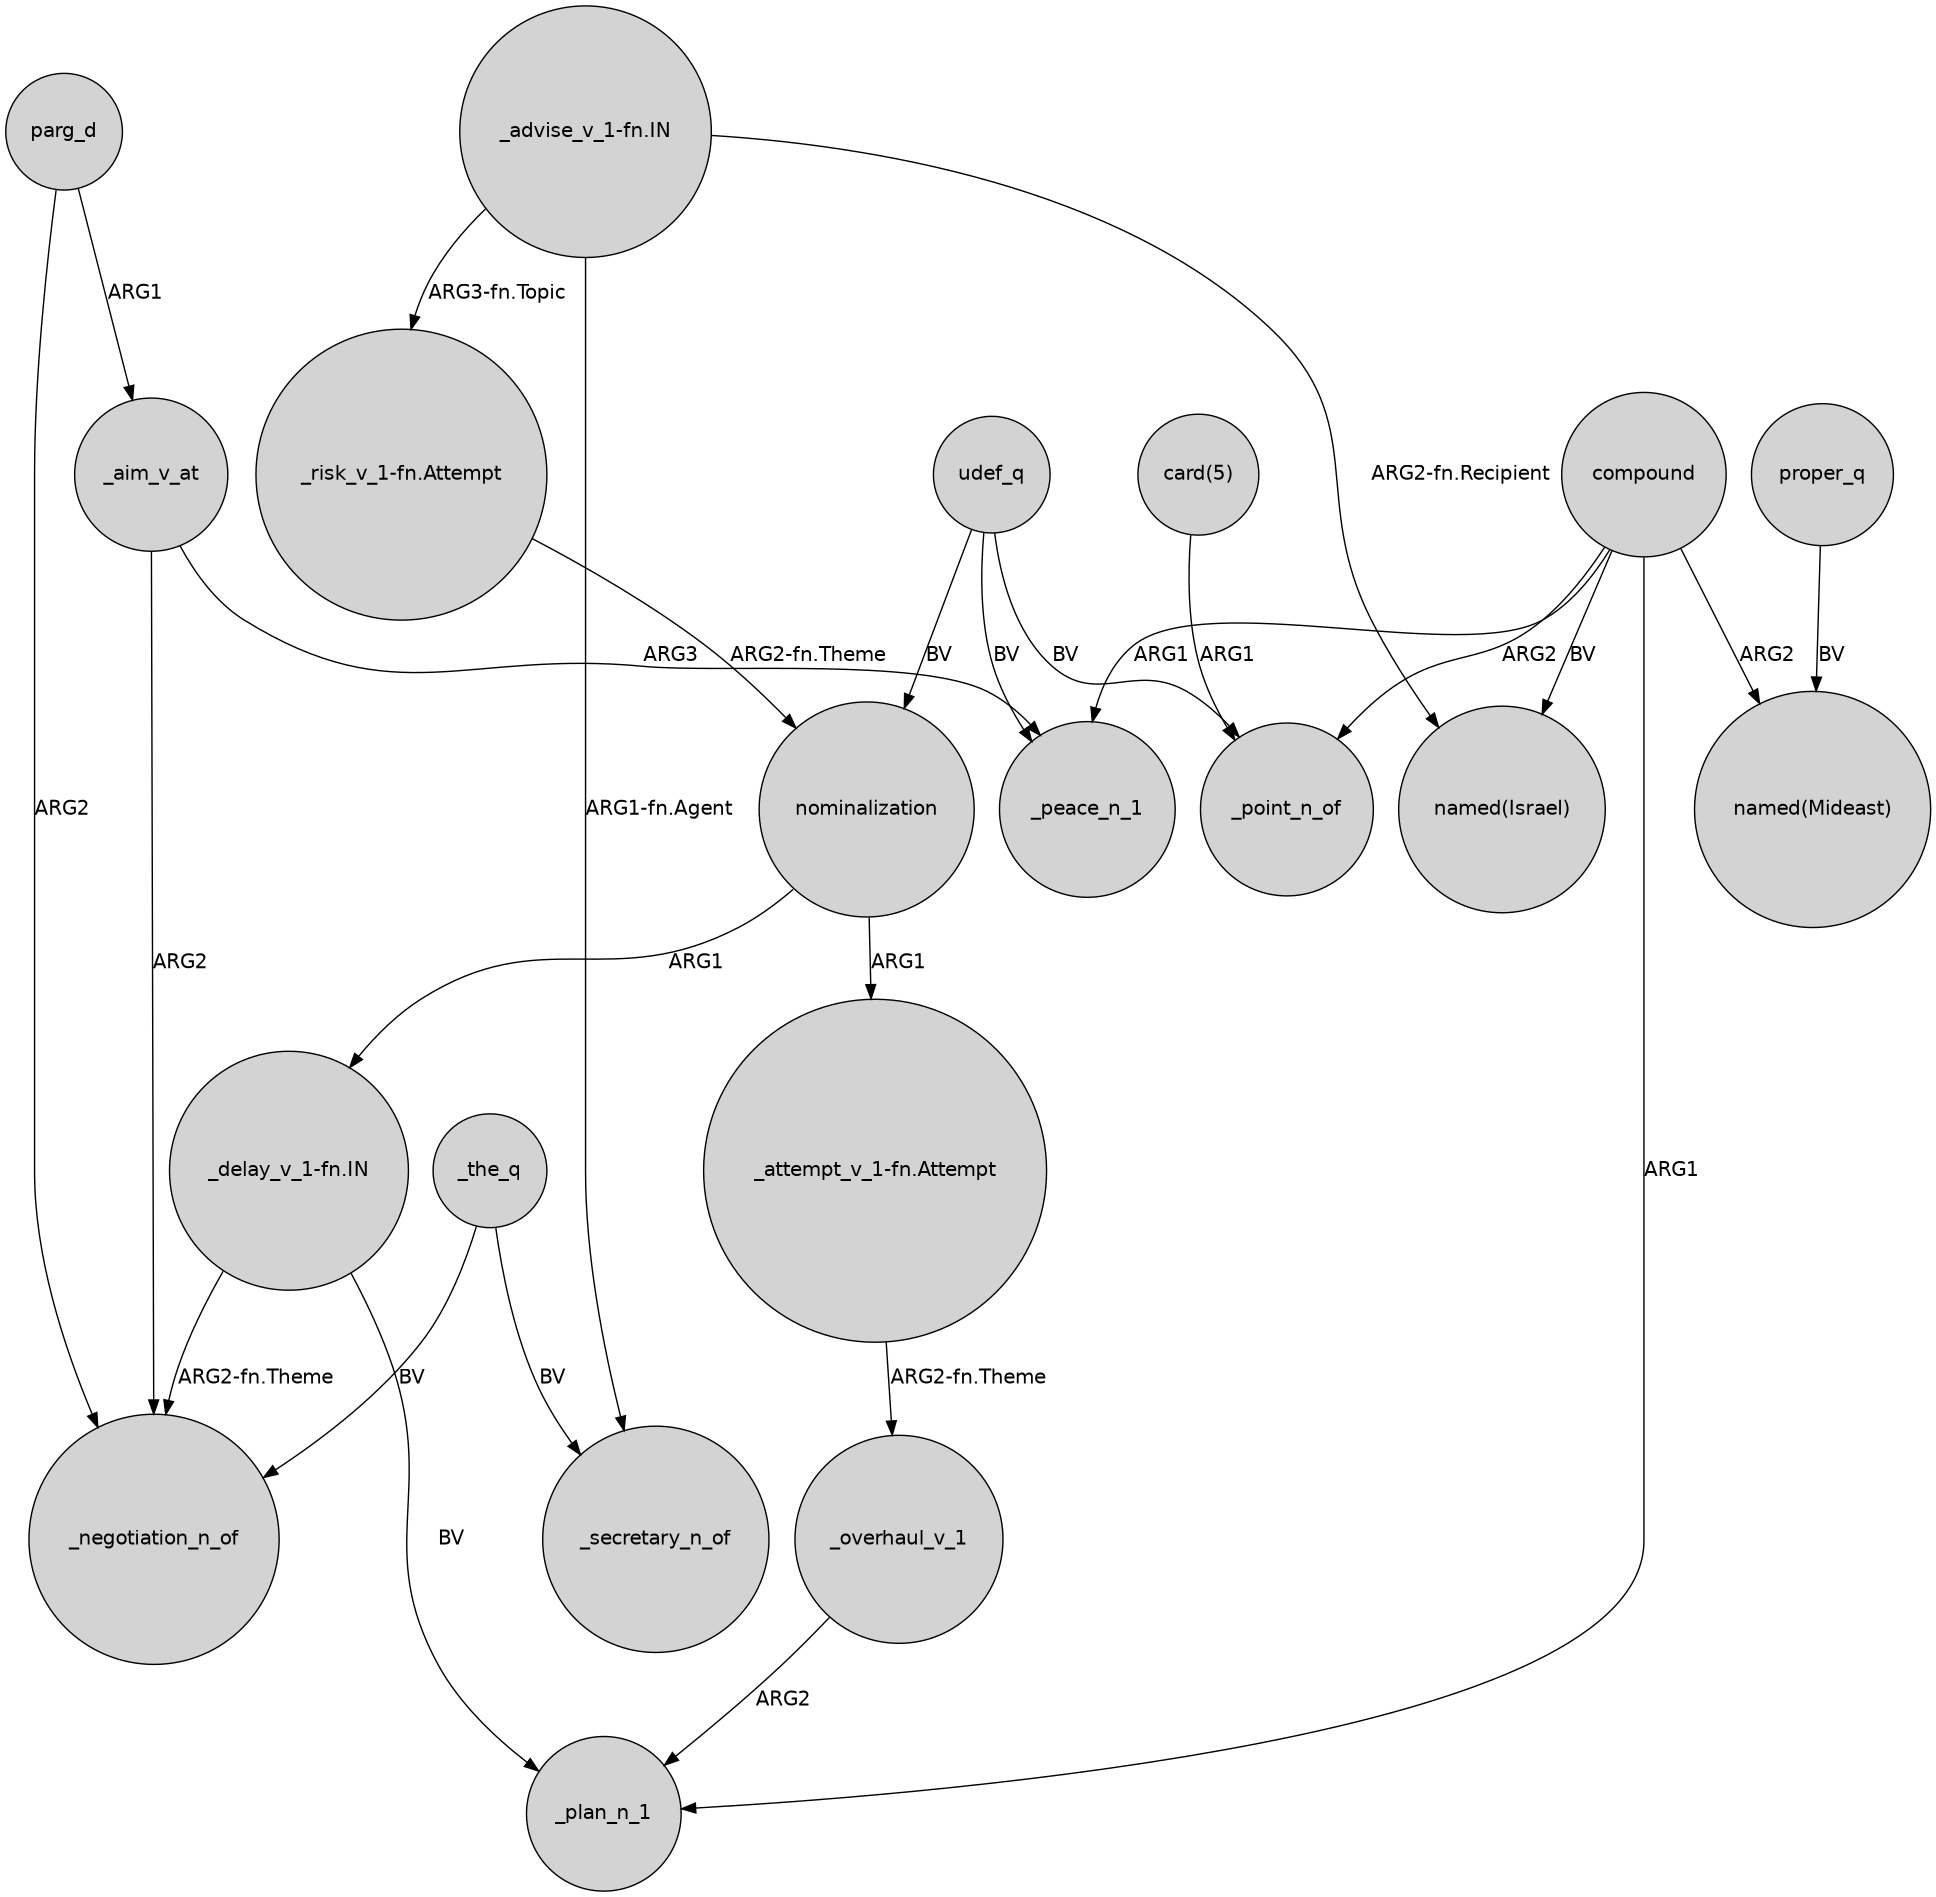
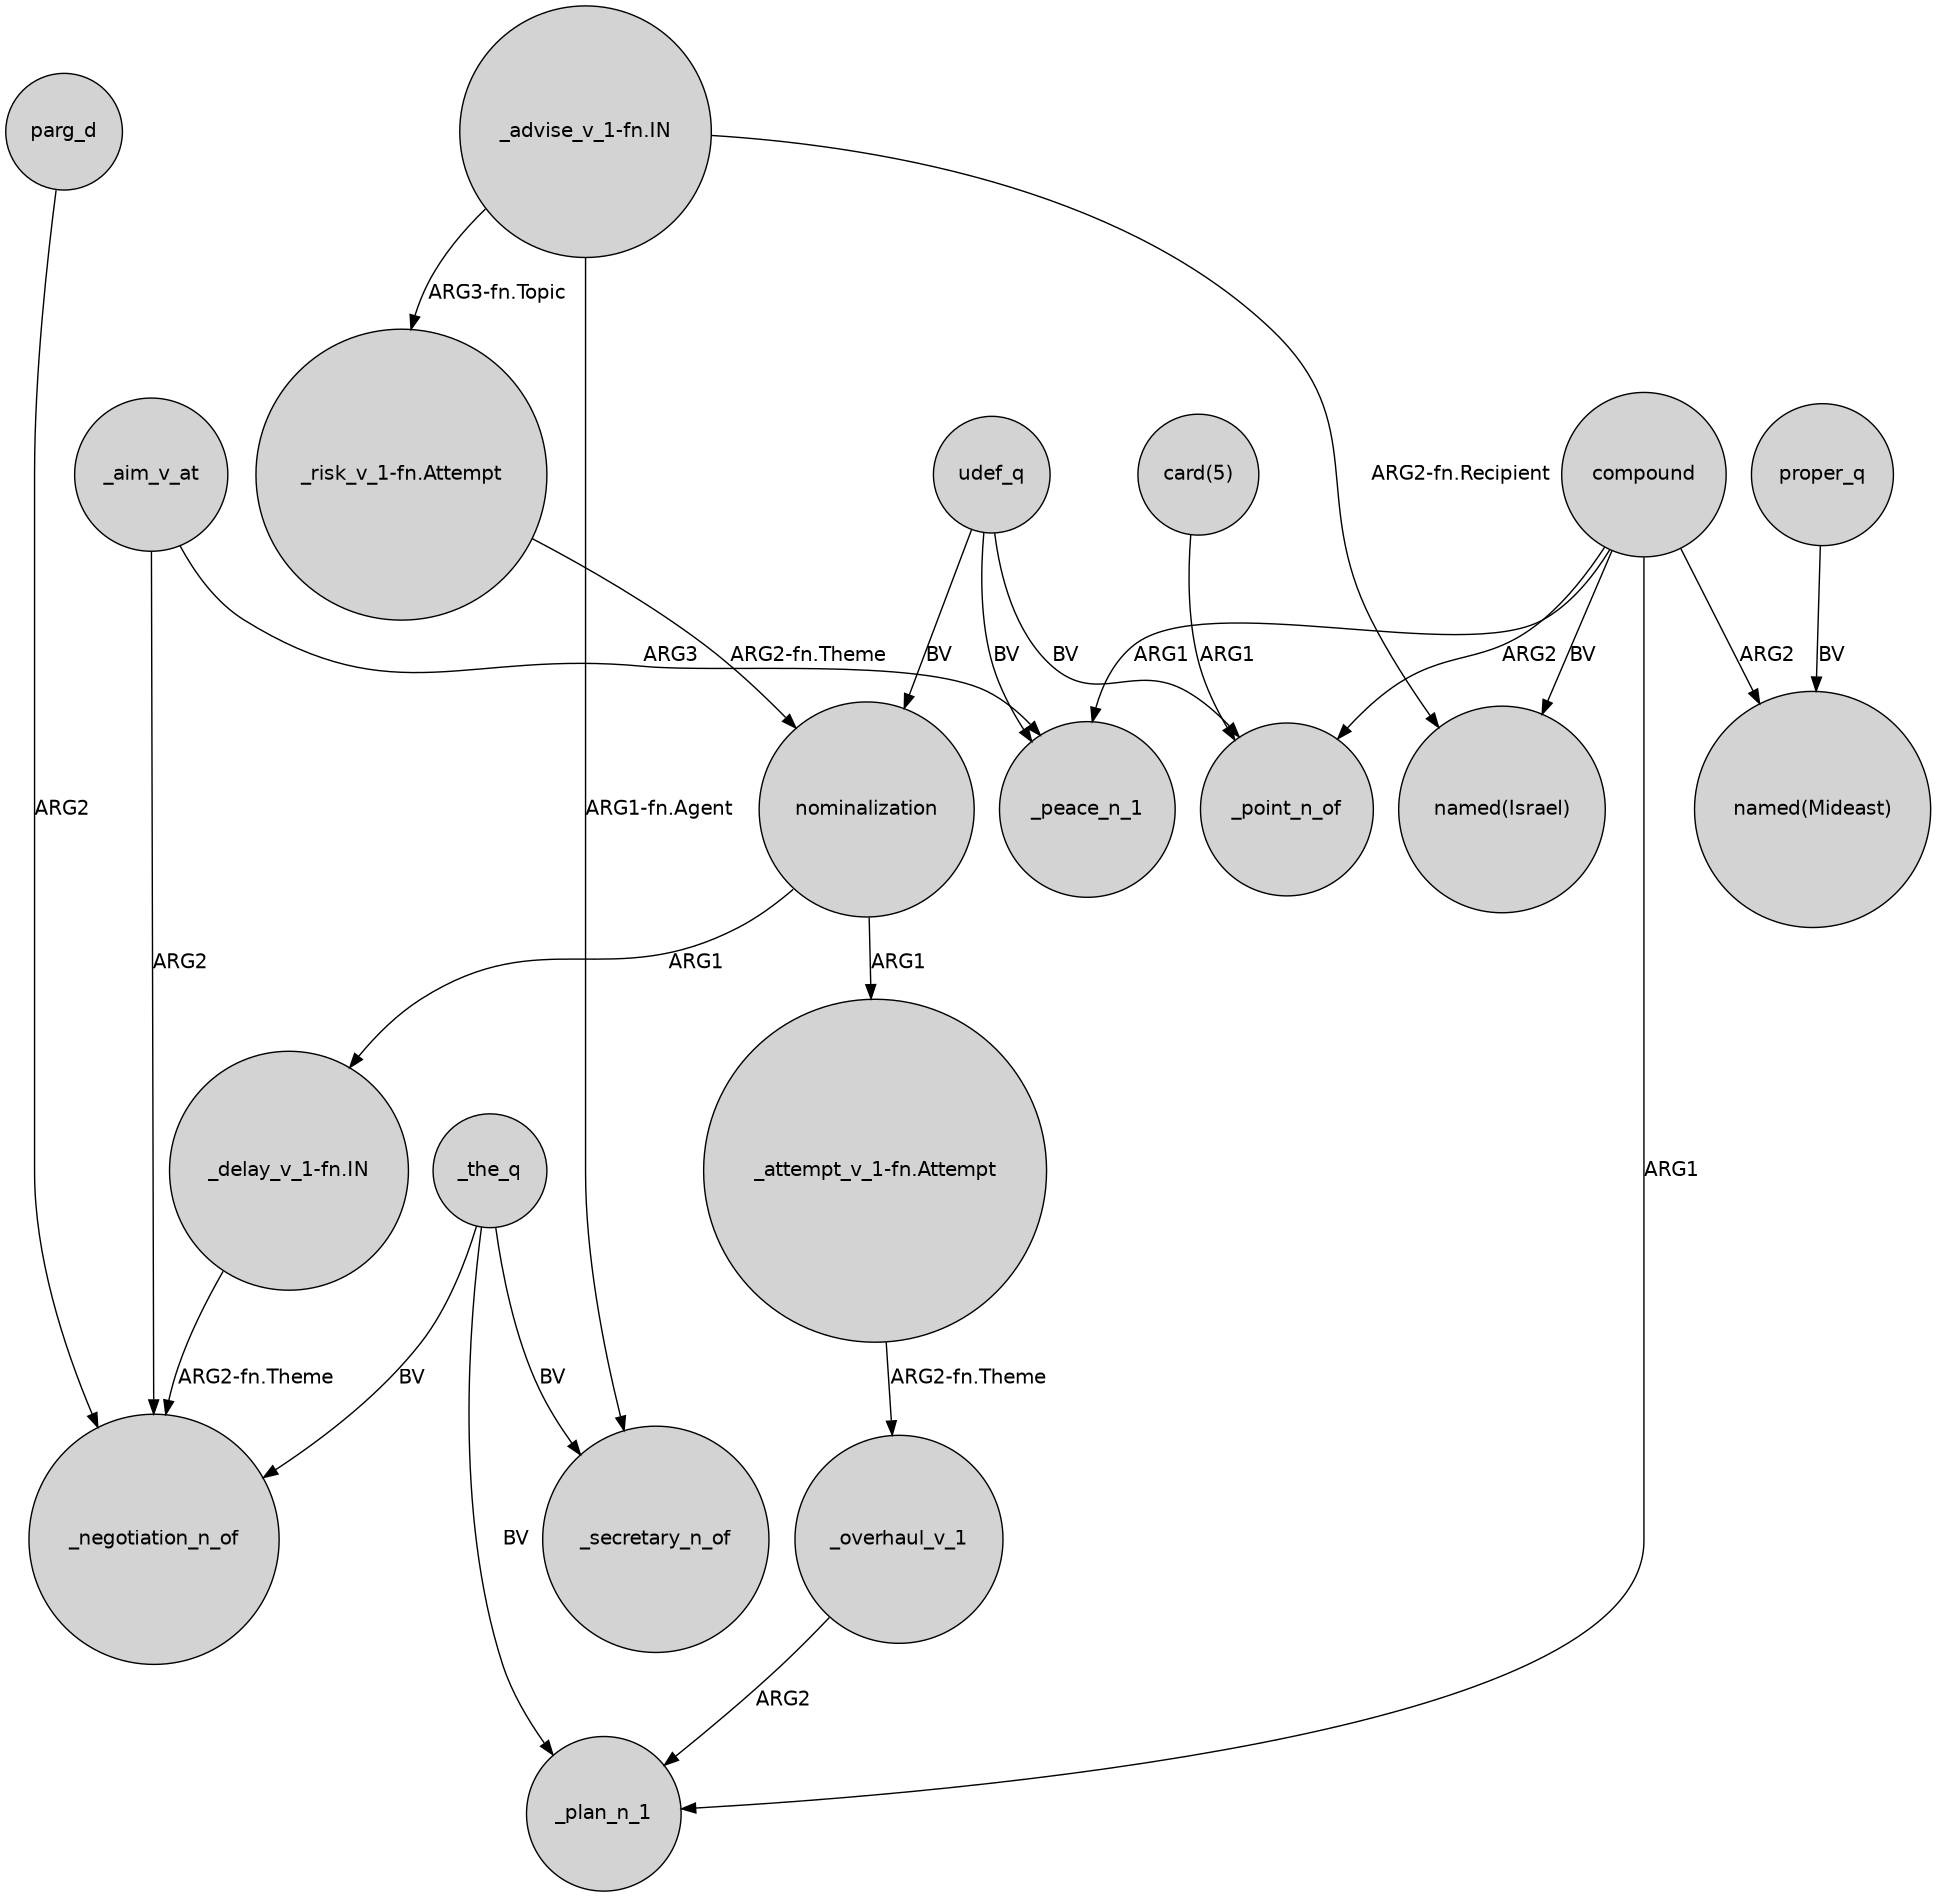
(104, 287) -> none
(407, 1533) -> (472, 1492)
